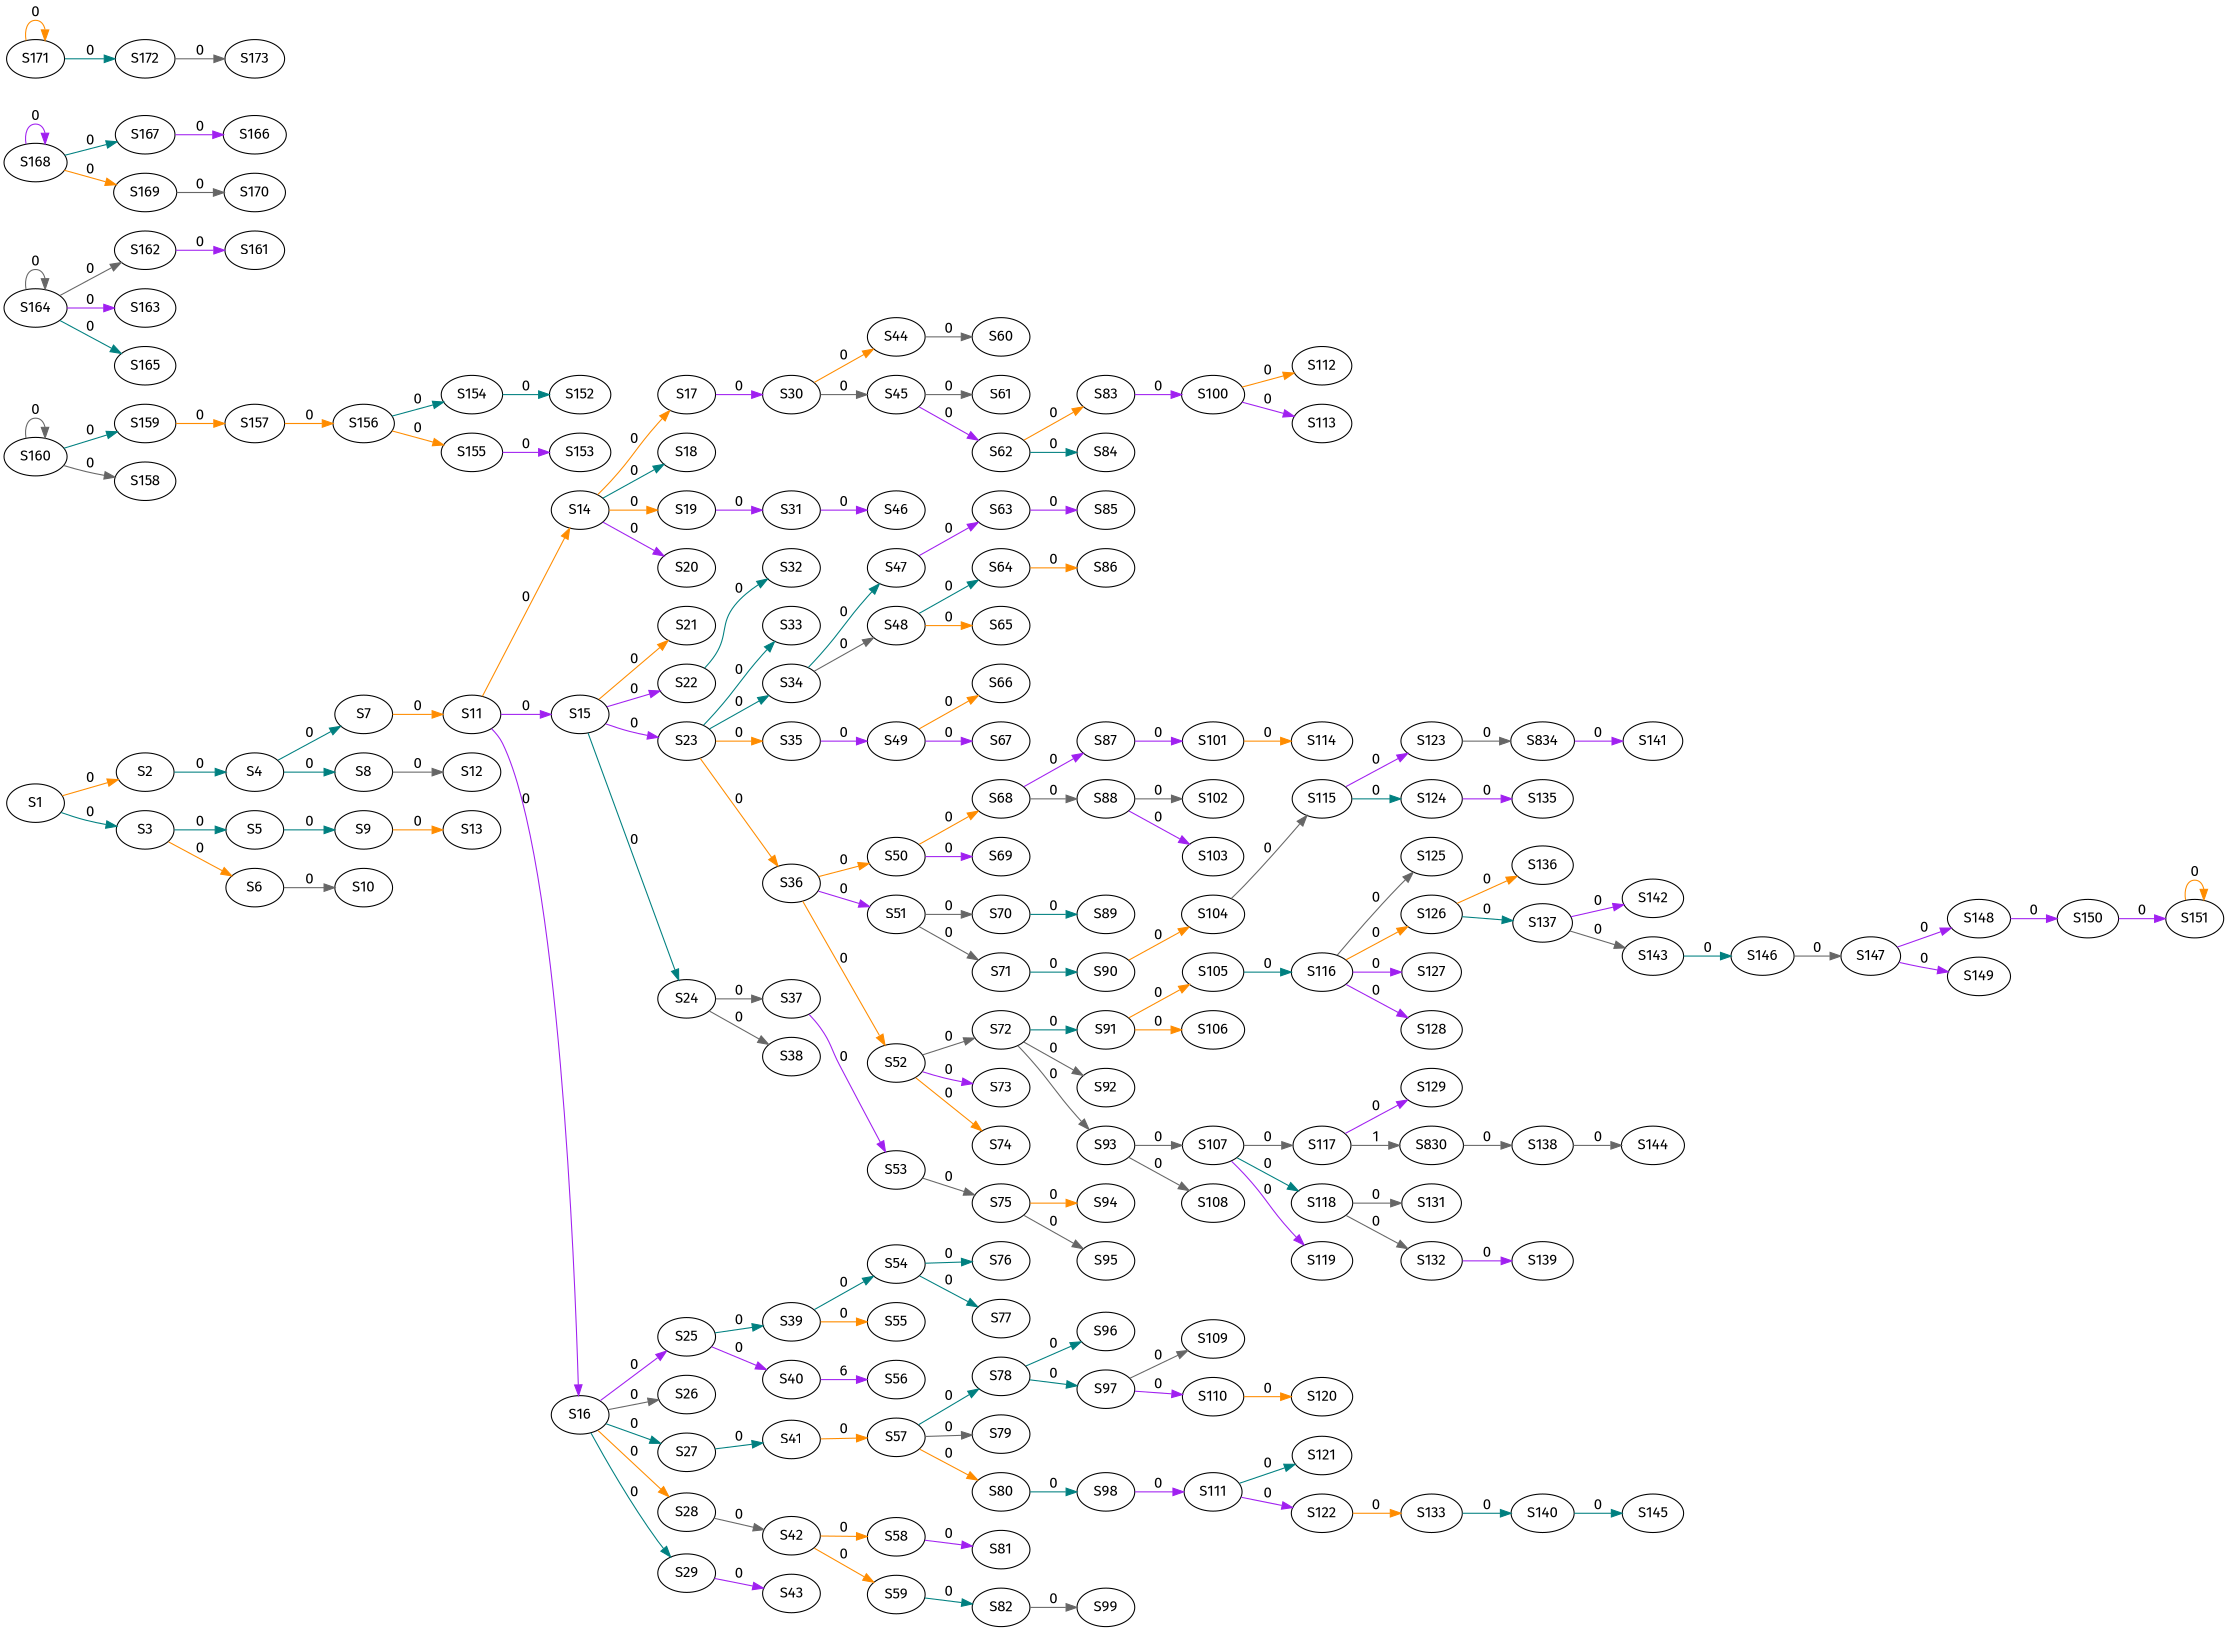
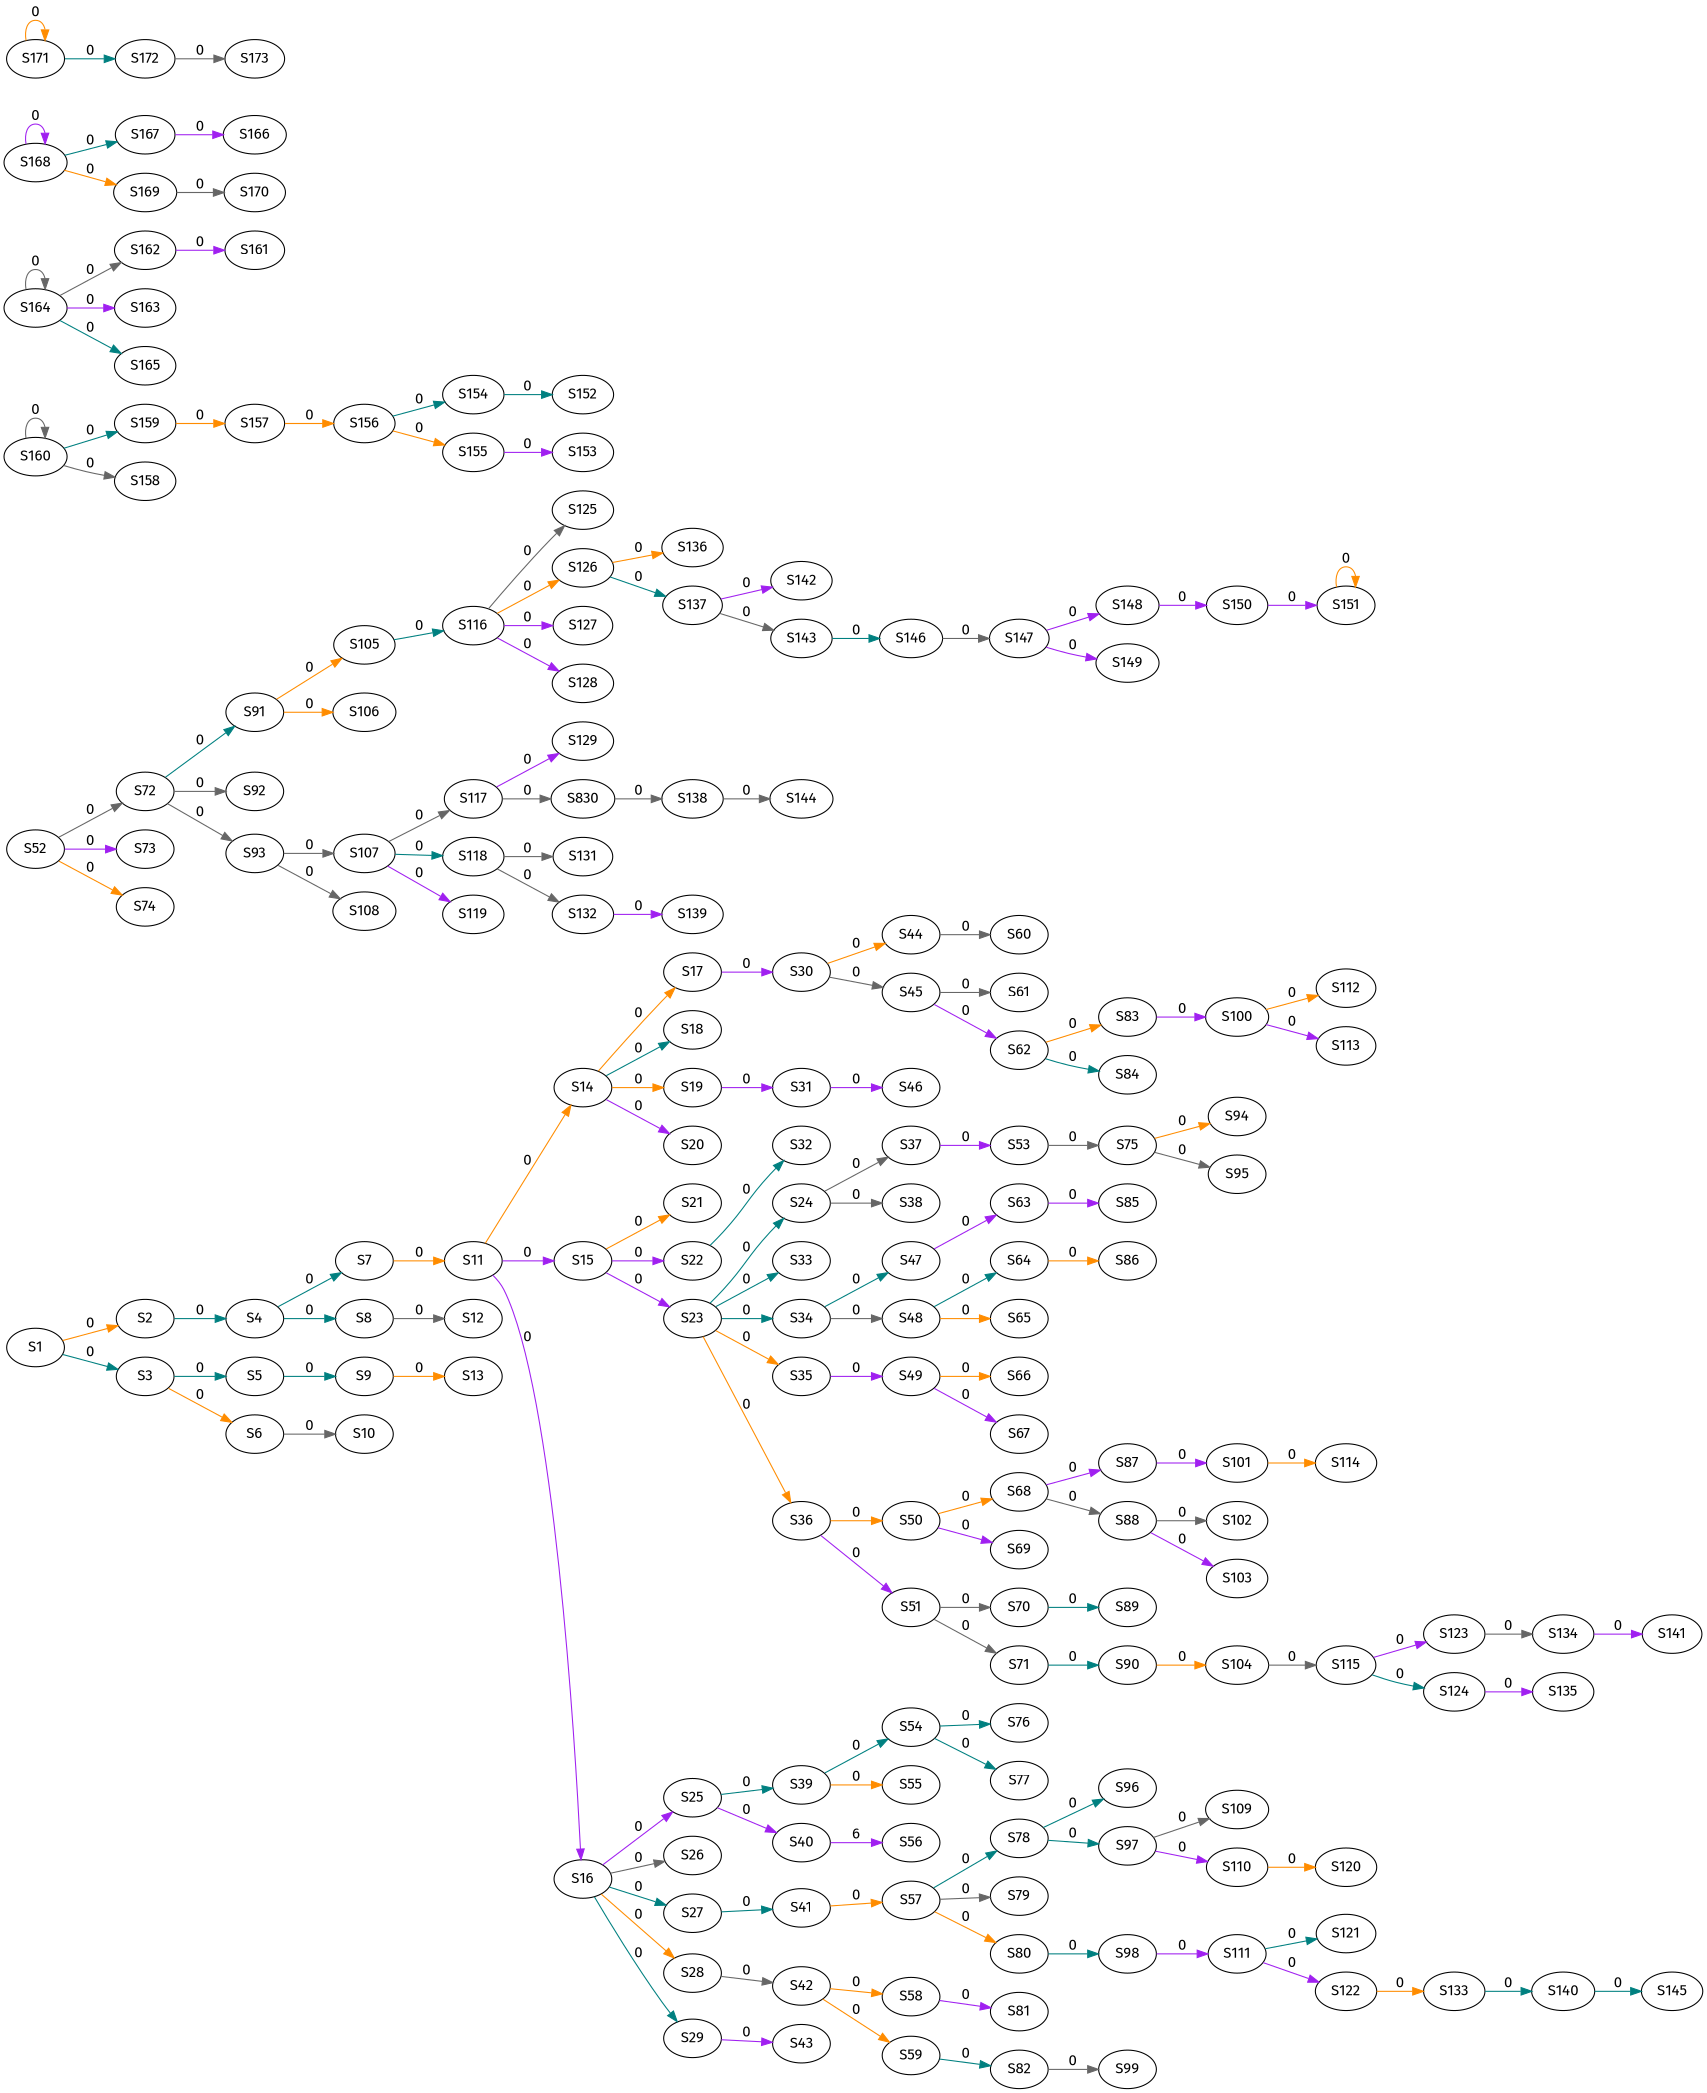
(1543, 741) -> (1563, 1634)
(631, 851) -> (744, 1265)
(841, 968) -> none
(1376, 1137) -> (527, 791)
